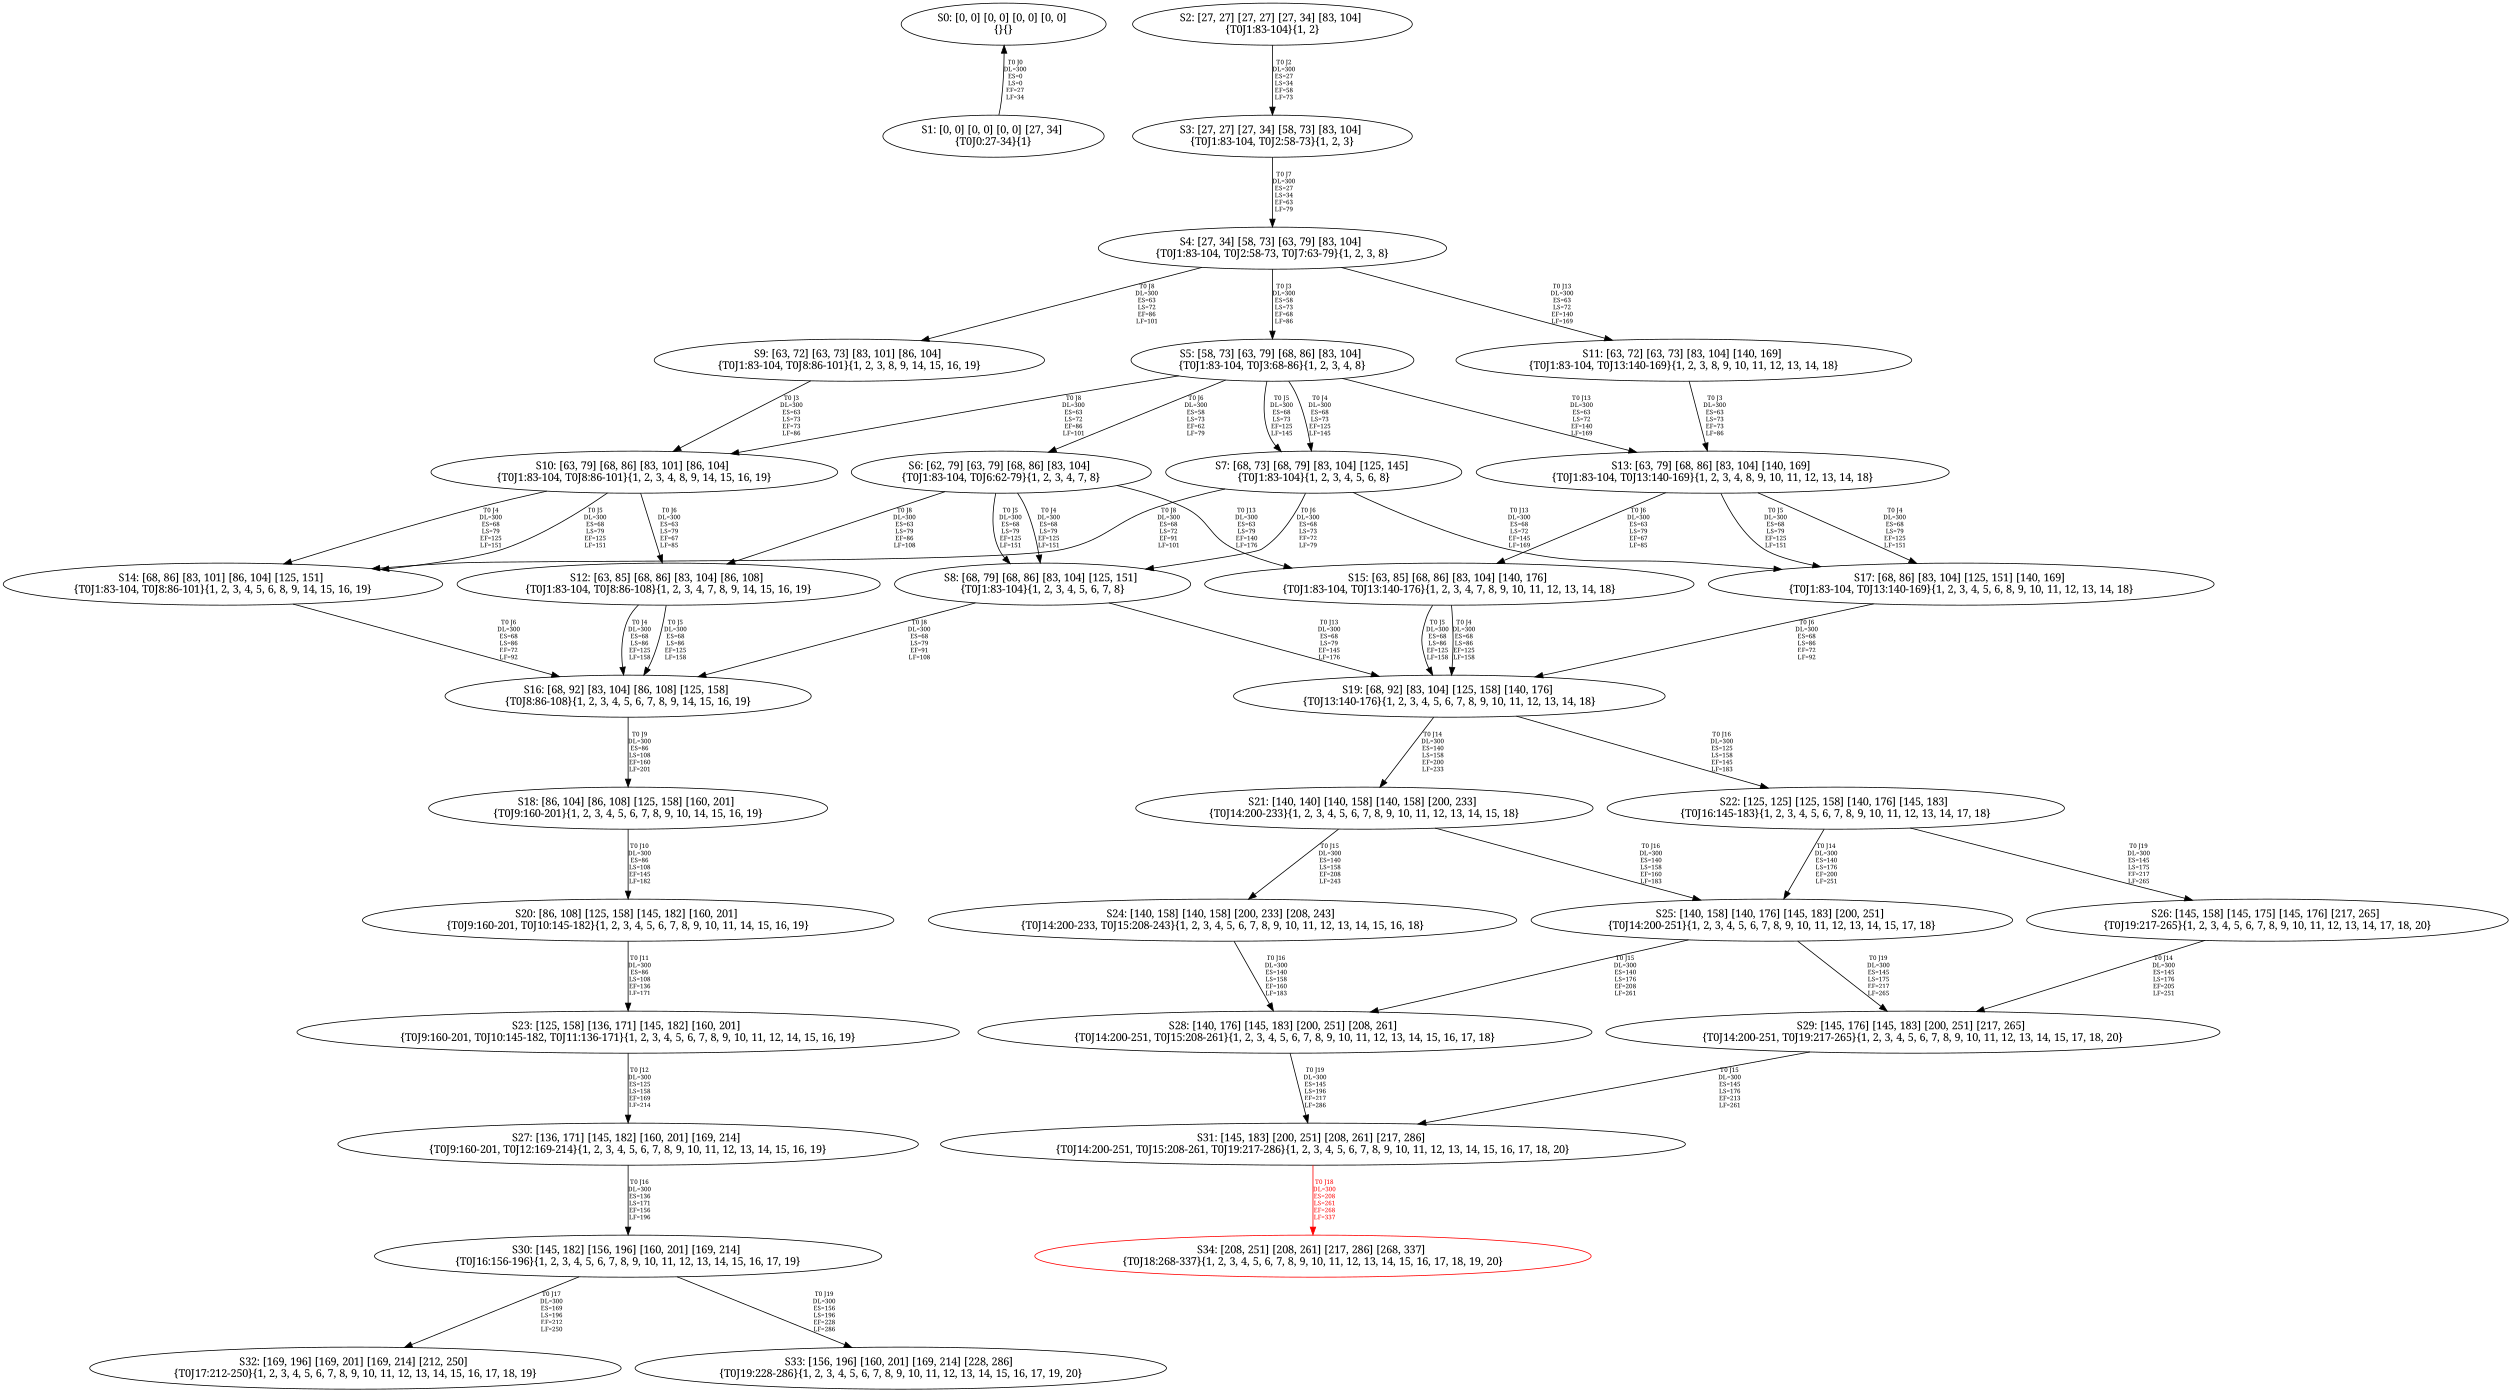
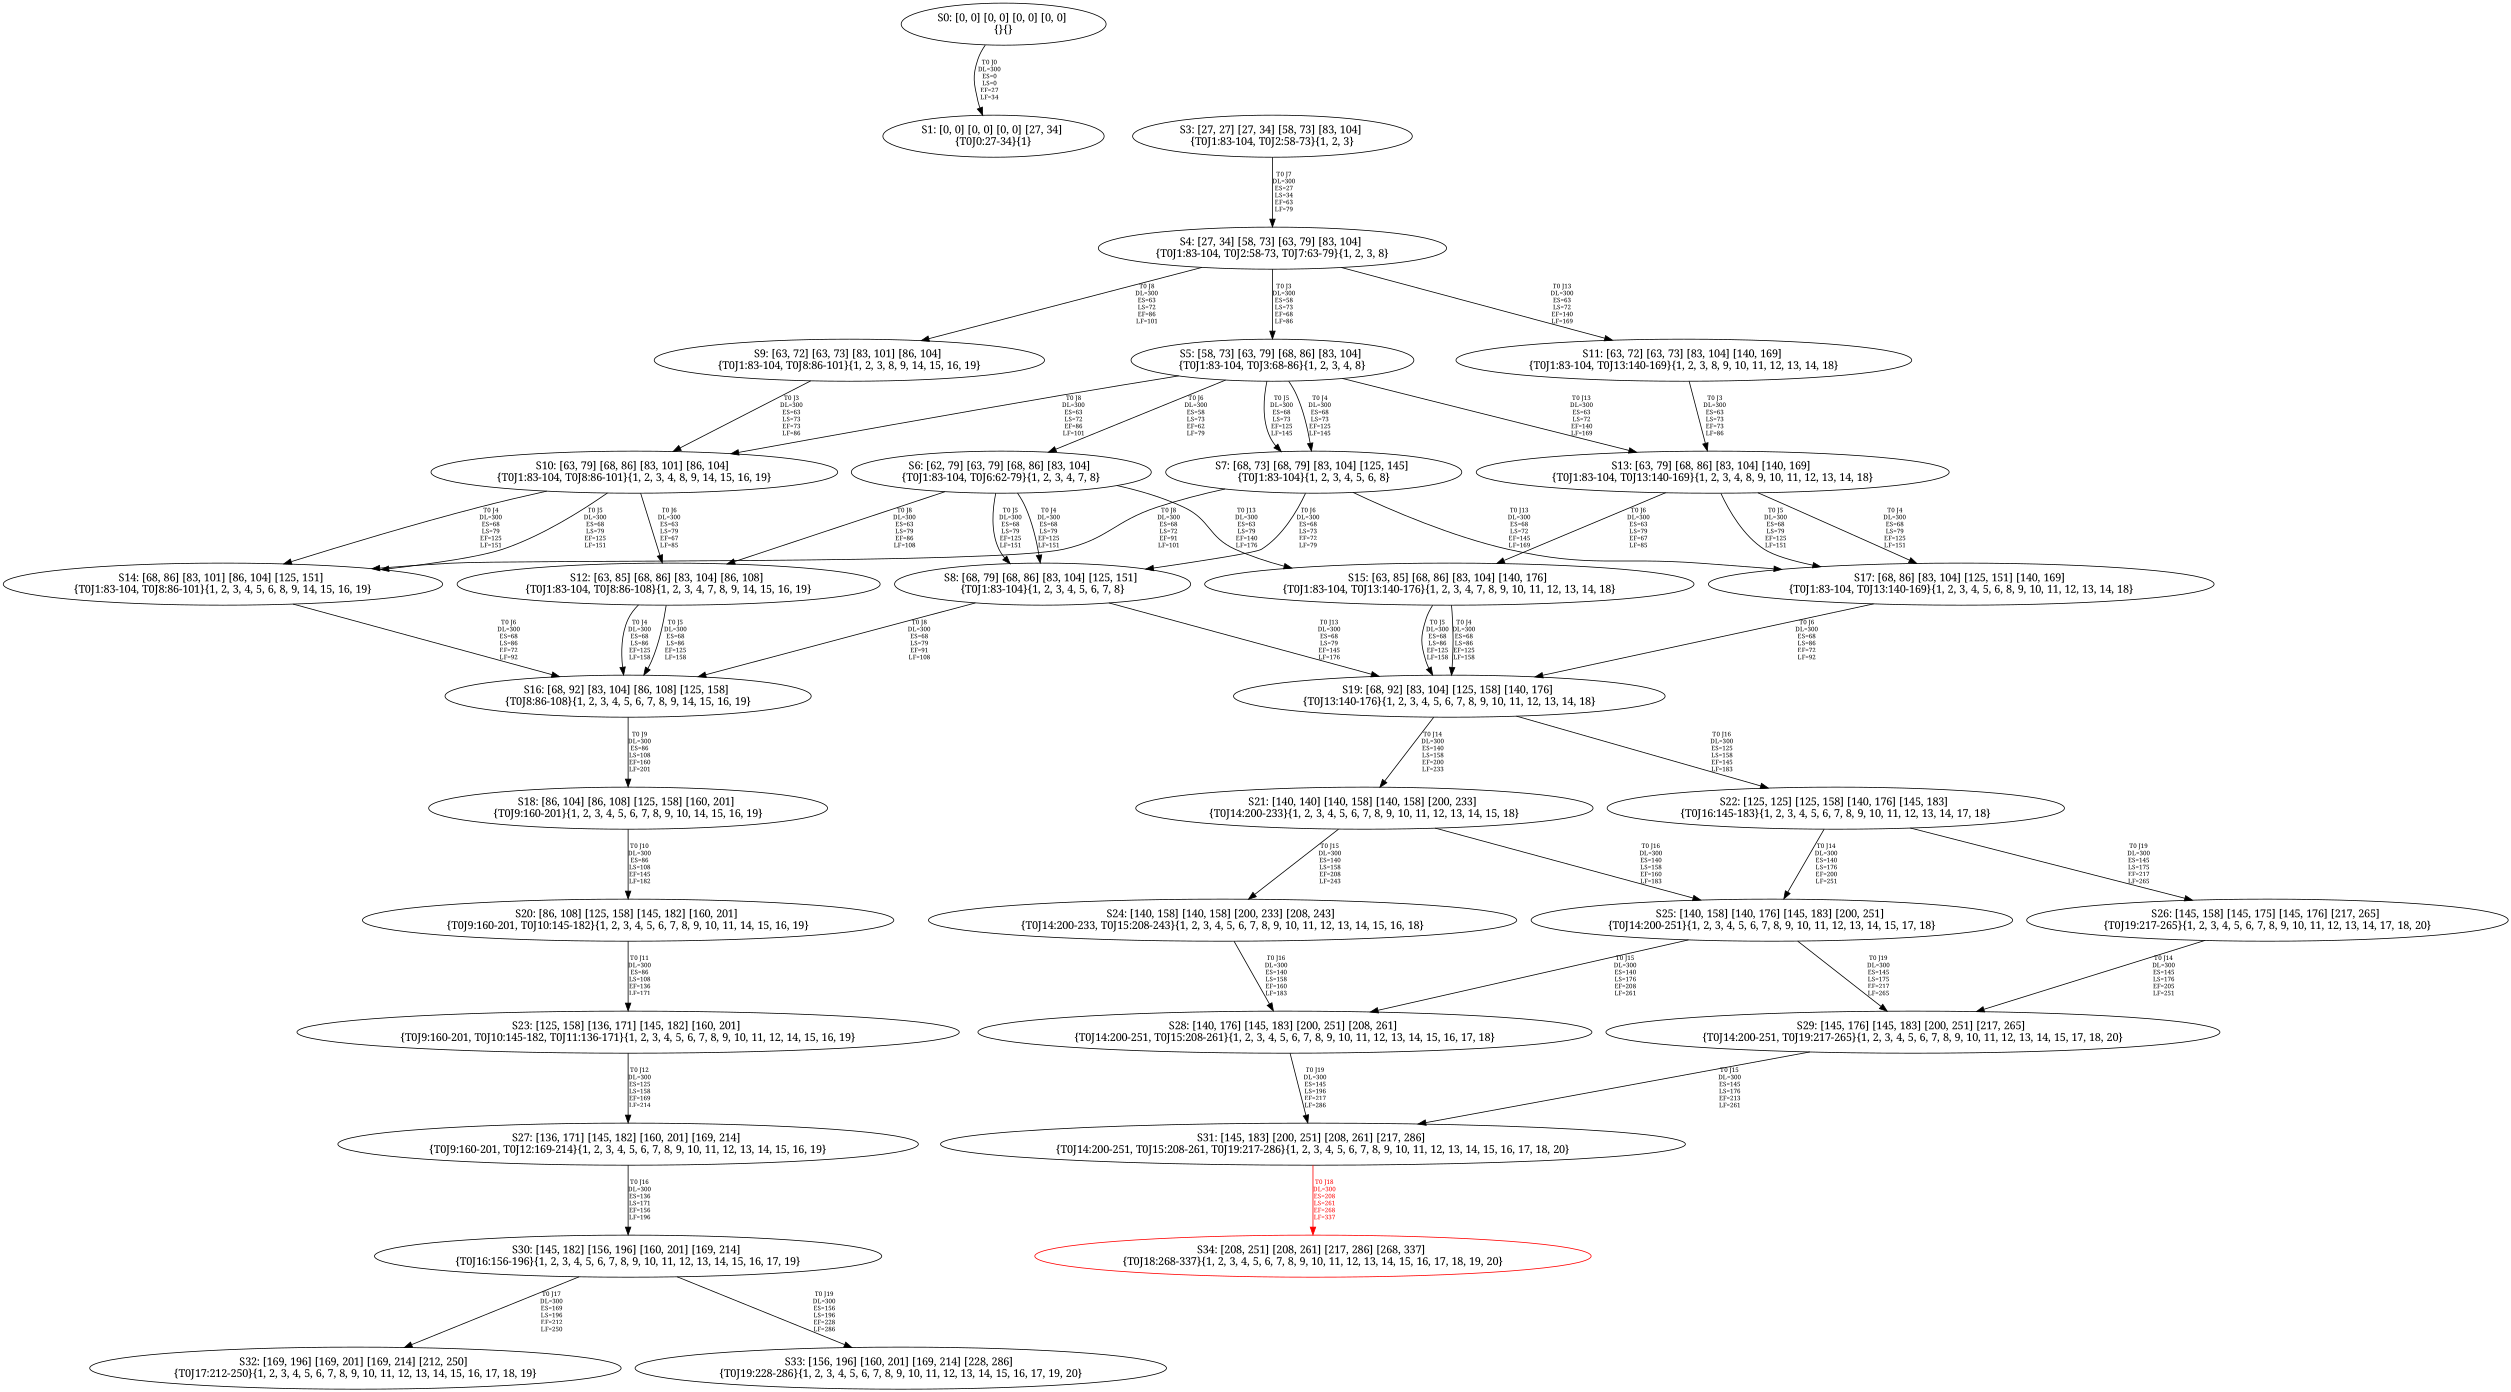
(1272, 24) -> none
(1003, 84) -> (974, 76)
